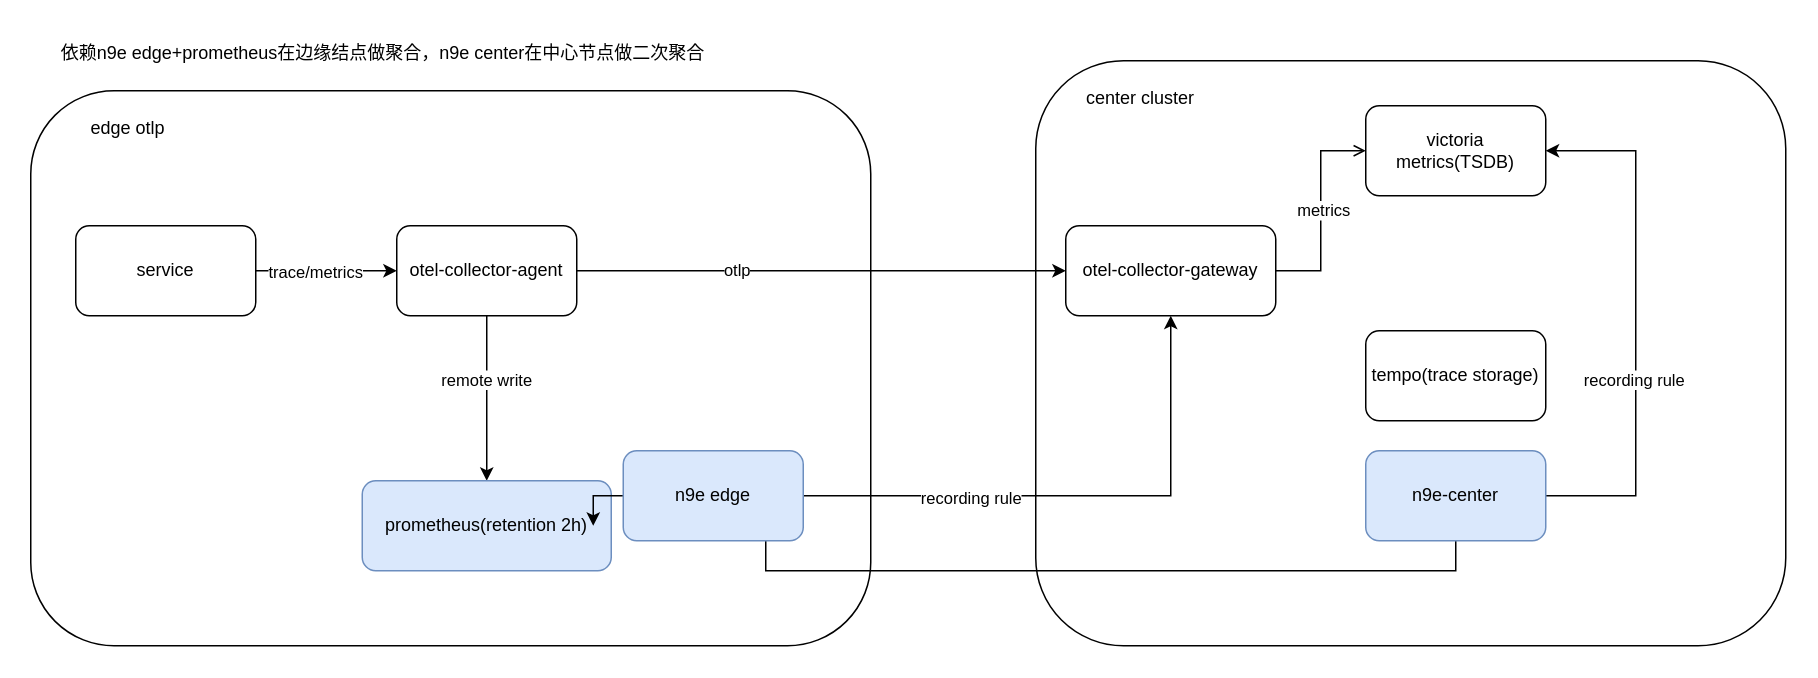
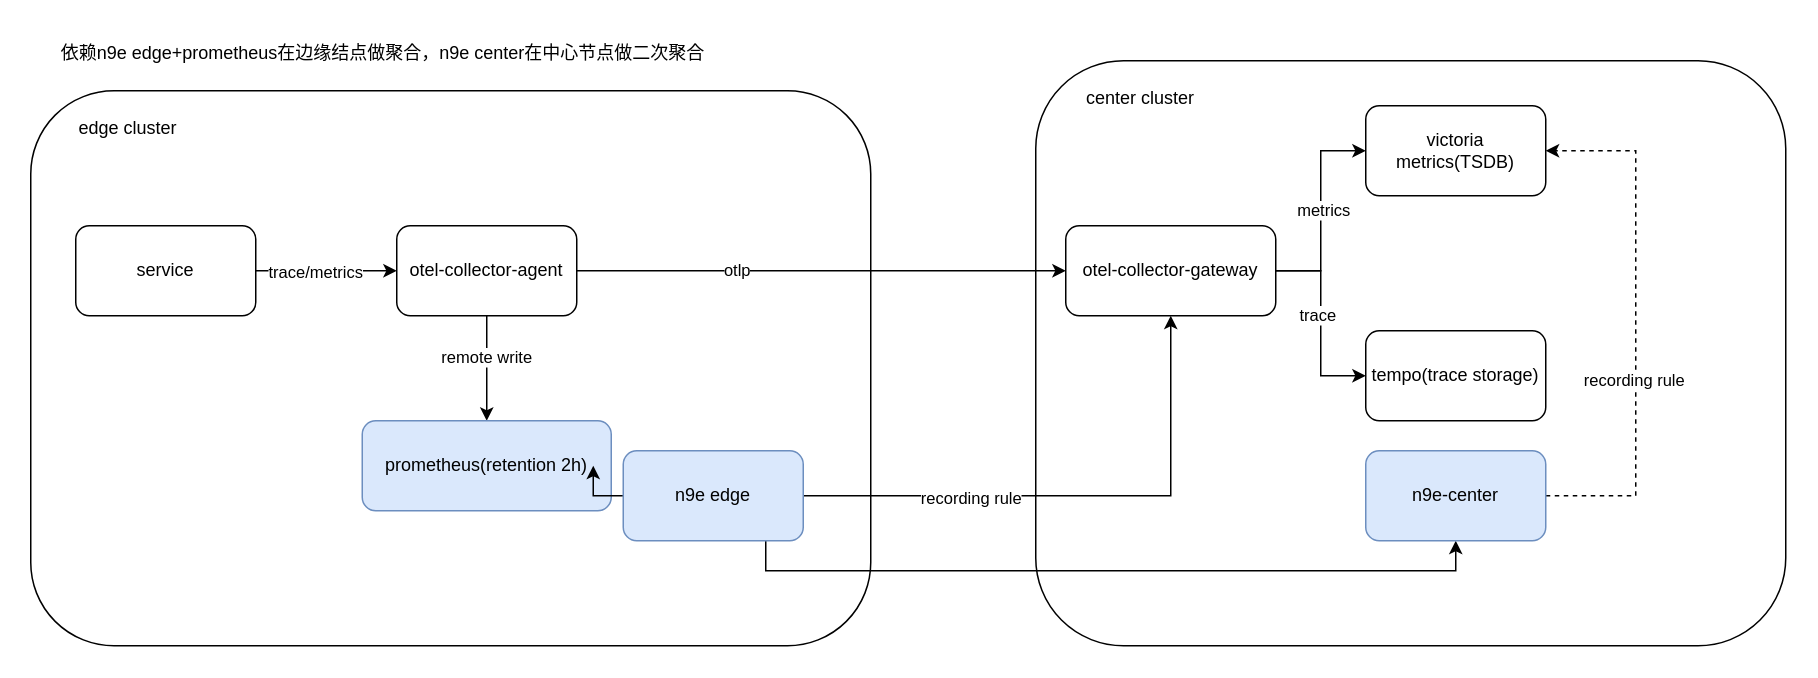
(128, 128) -> (128, 128)
(1356, 151) -> (1354, 151)
(1636, 219) -> (1636, 219)
none -> (1321, 341)
(487, 526) -> (487, 466)
(1456, 547) -> (1456, 552)
